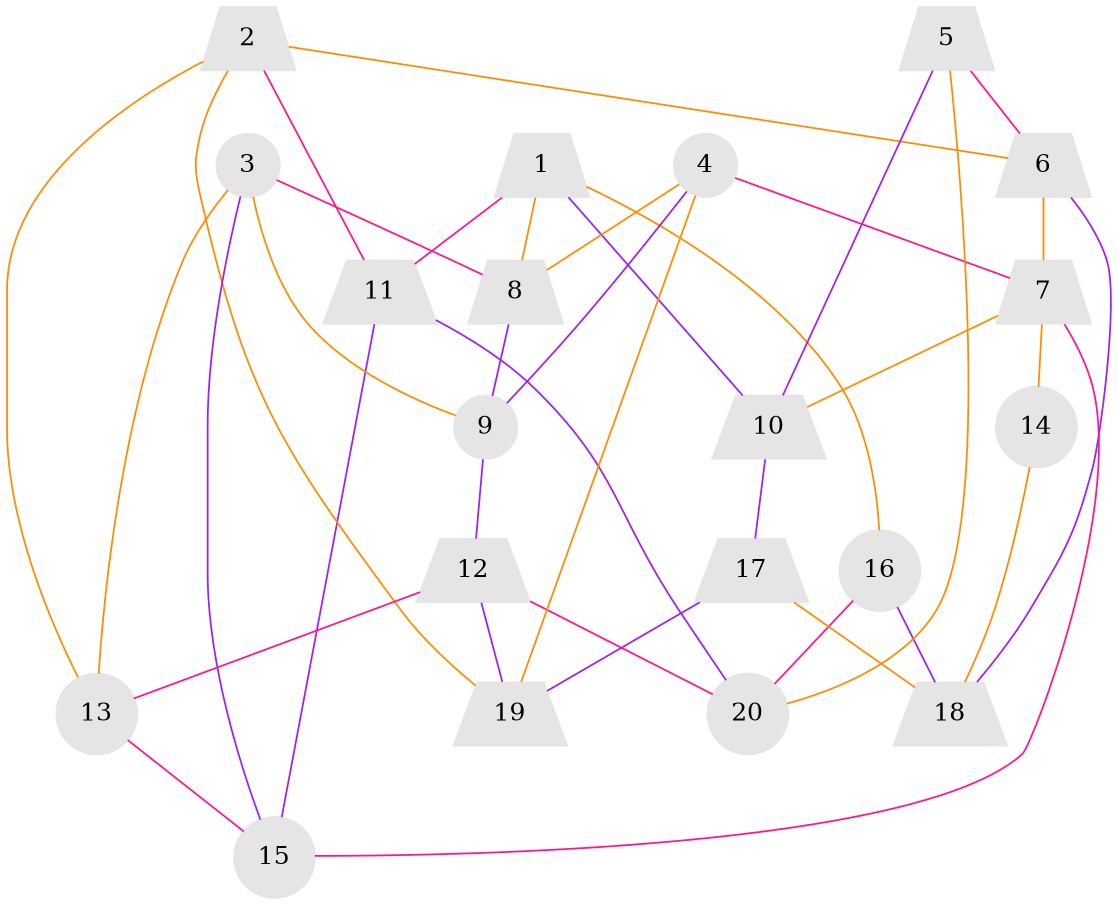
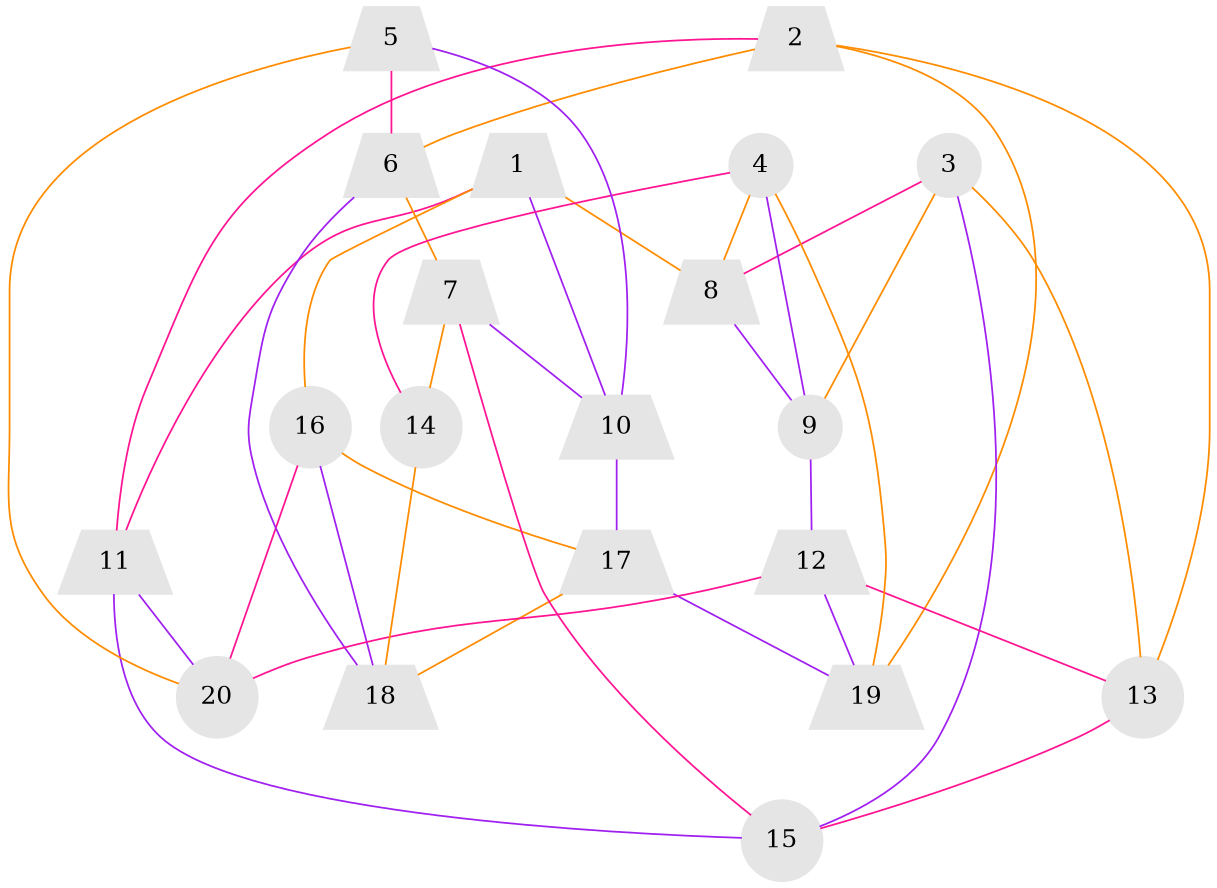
(873, 228) -> (488, 224)
(903, 361) -> (536, 361)
none -> (456, 508)
